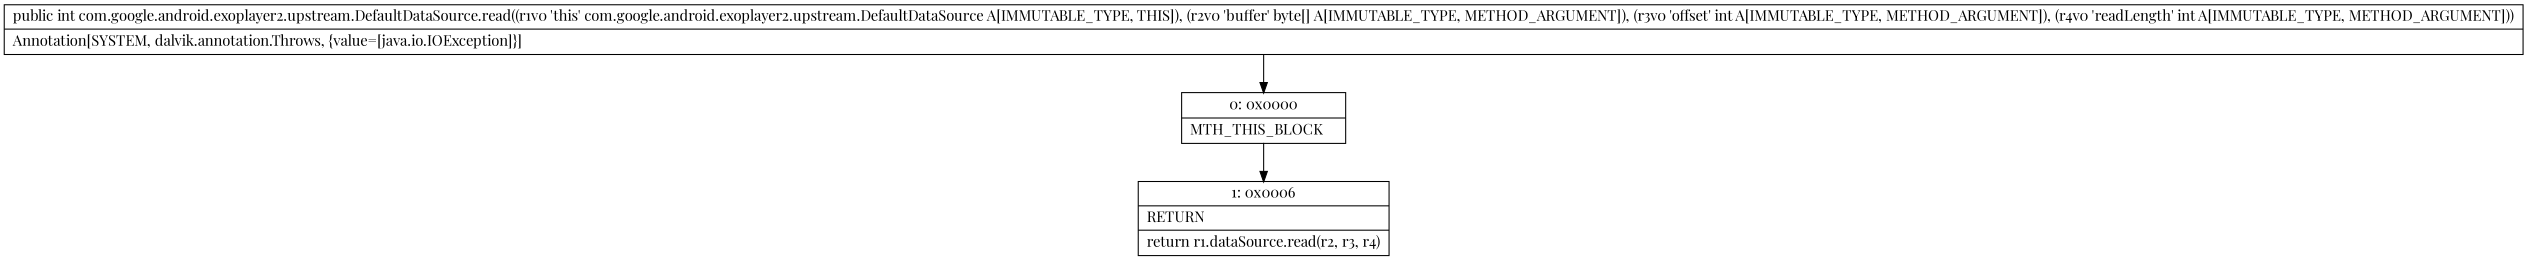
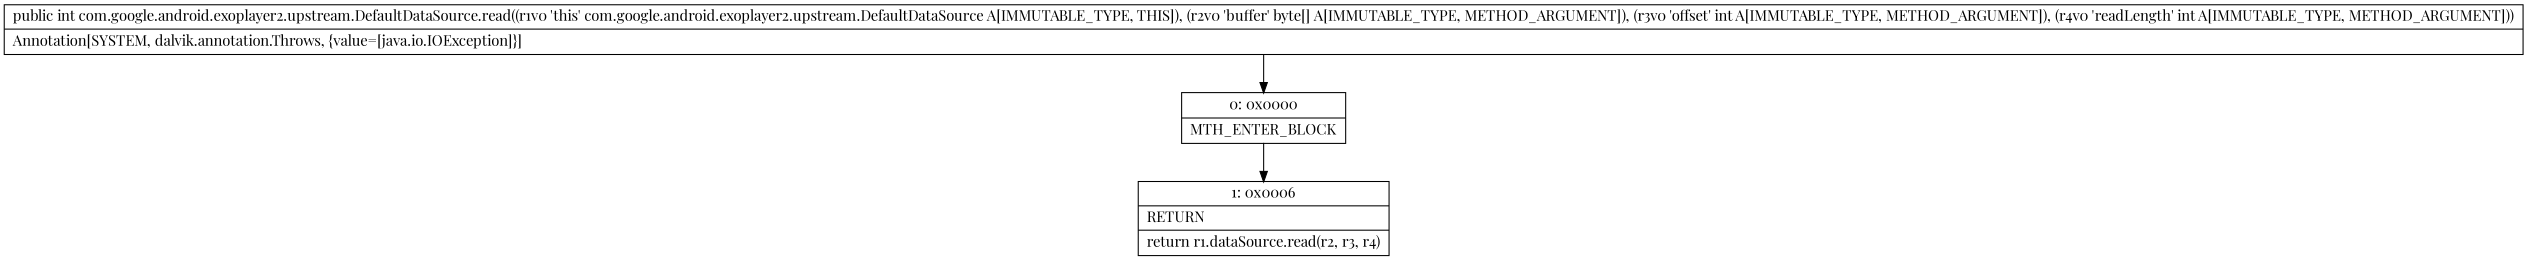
(1257, 130) -> (1264, 130)
